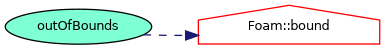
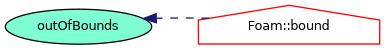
(164, 35) -> (183, 18)
